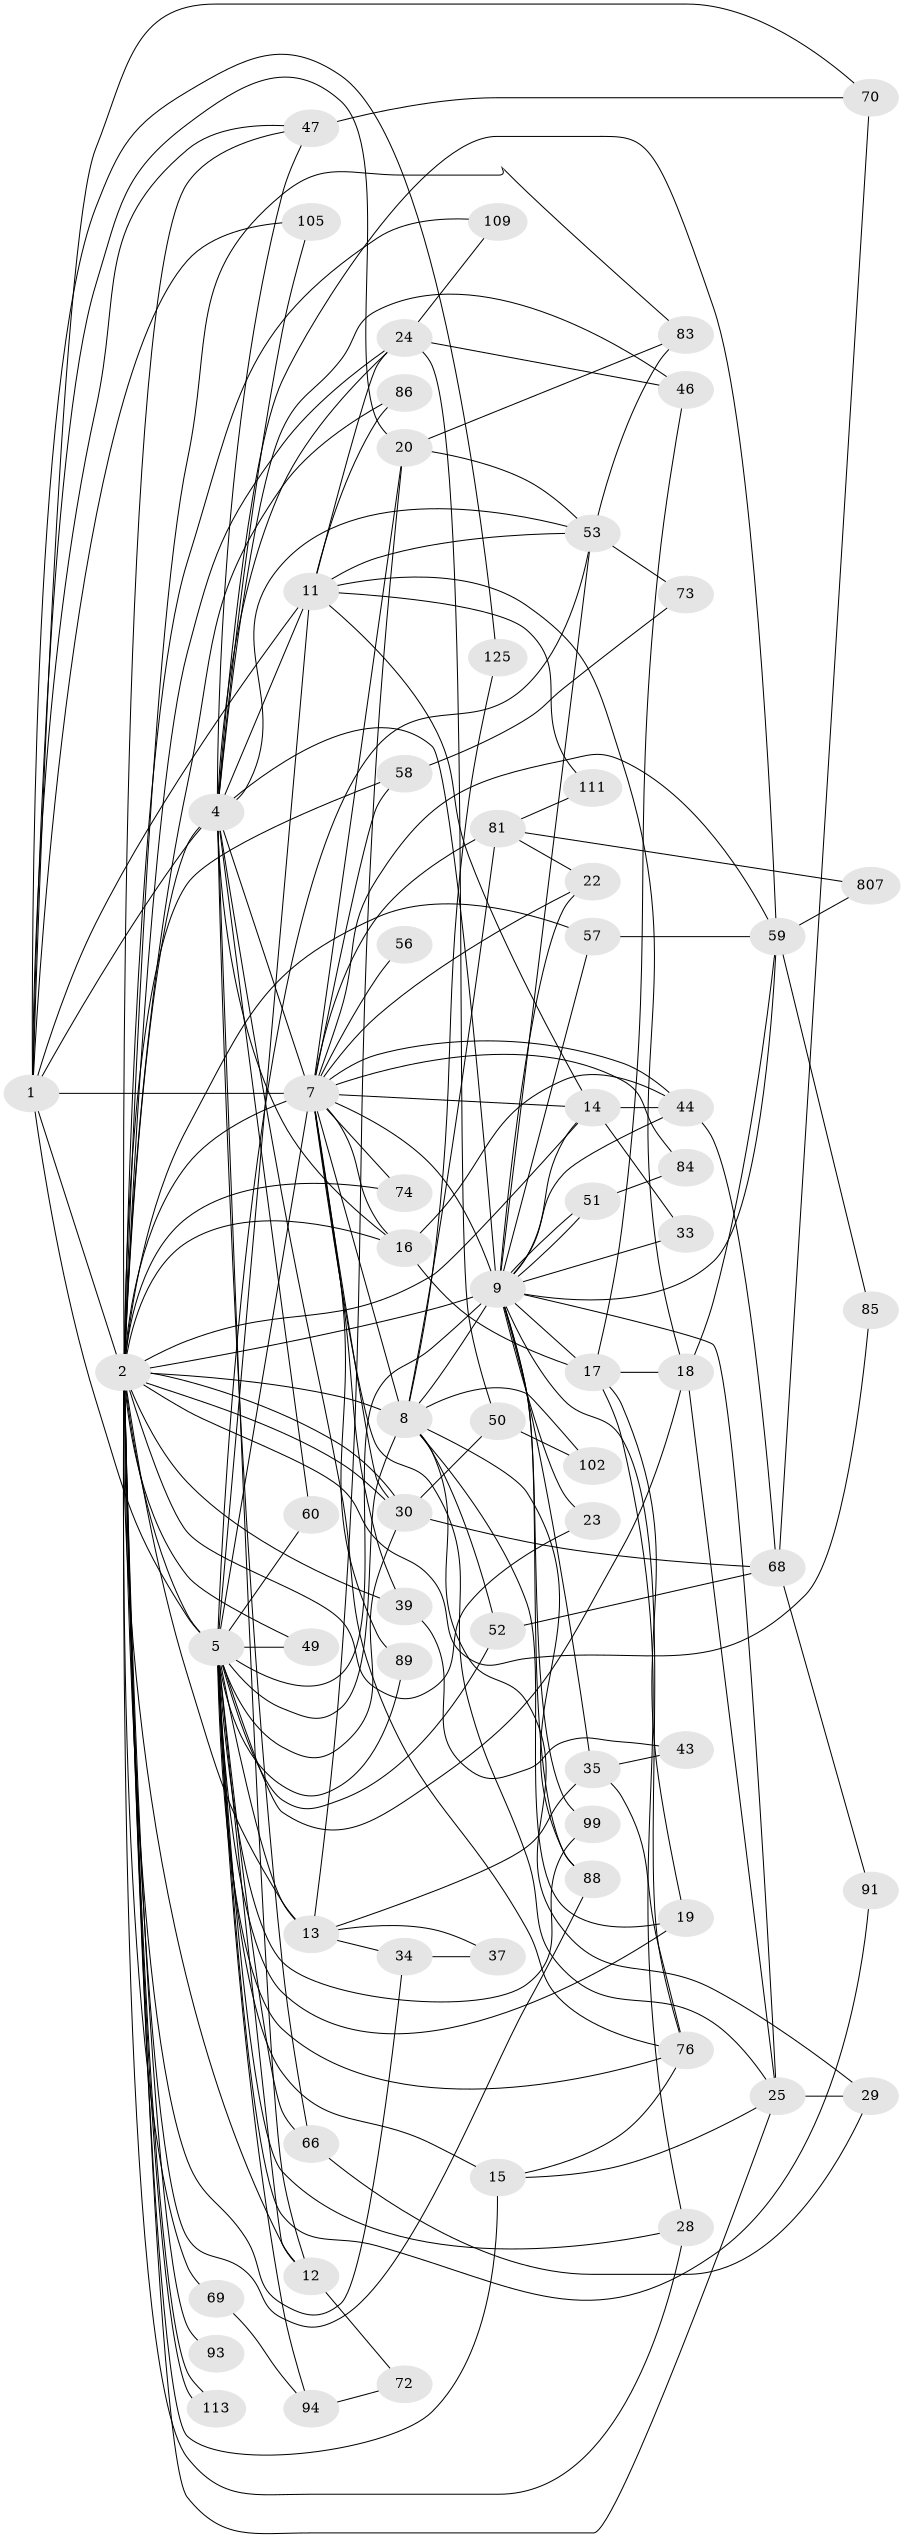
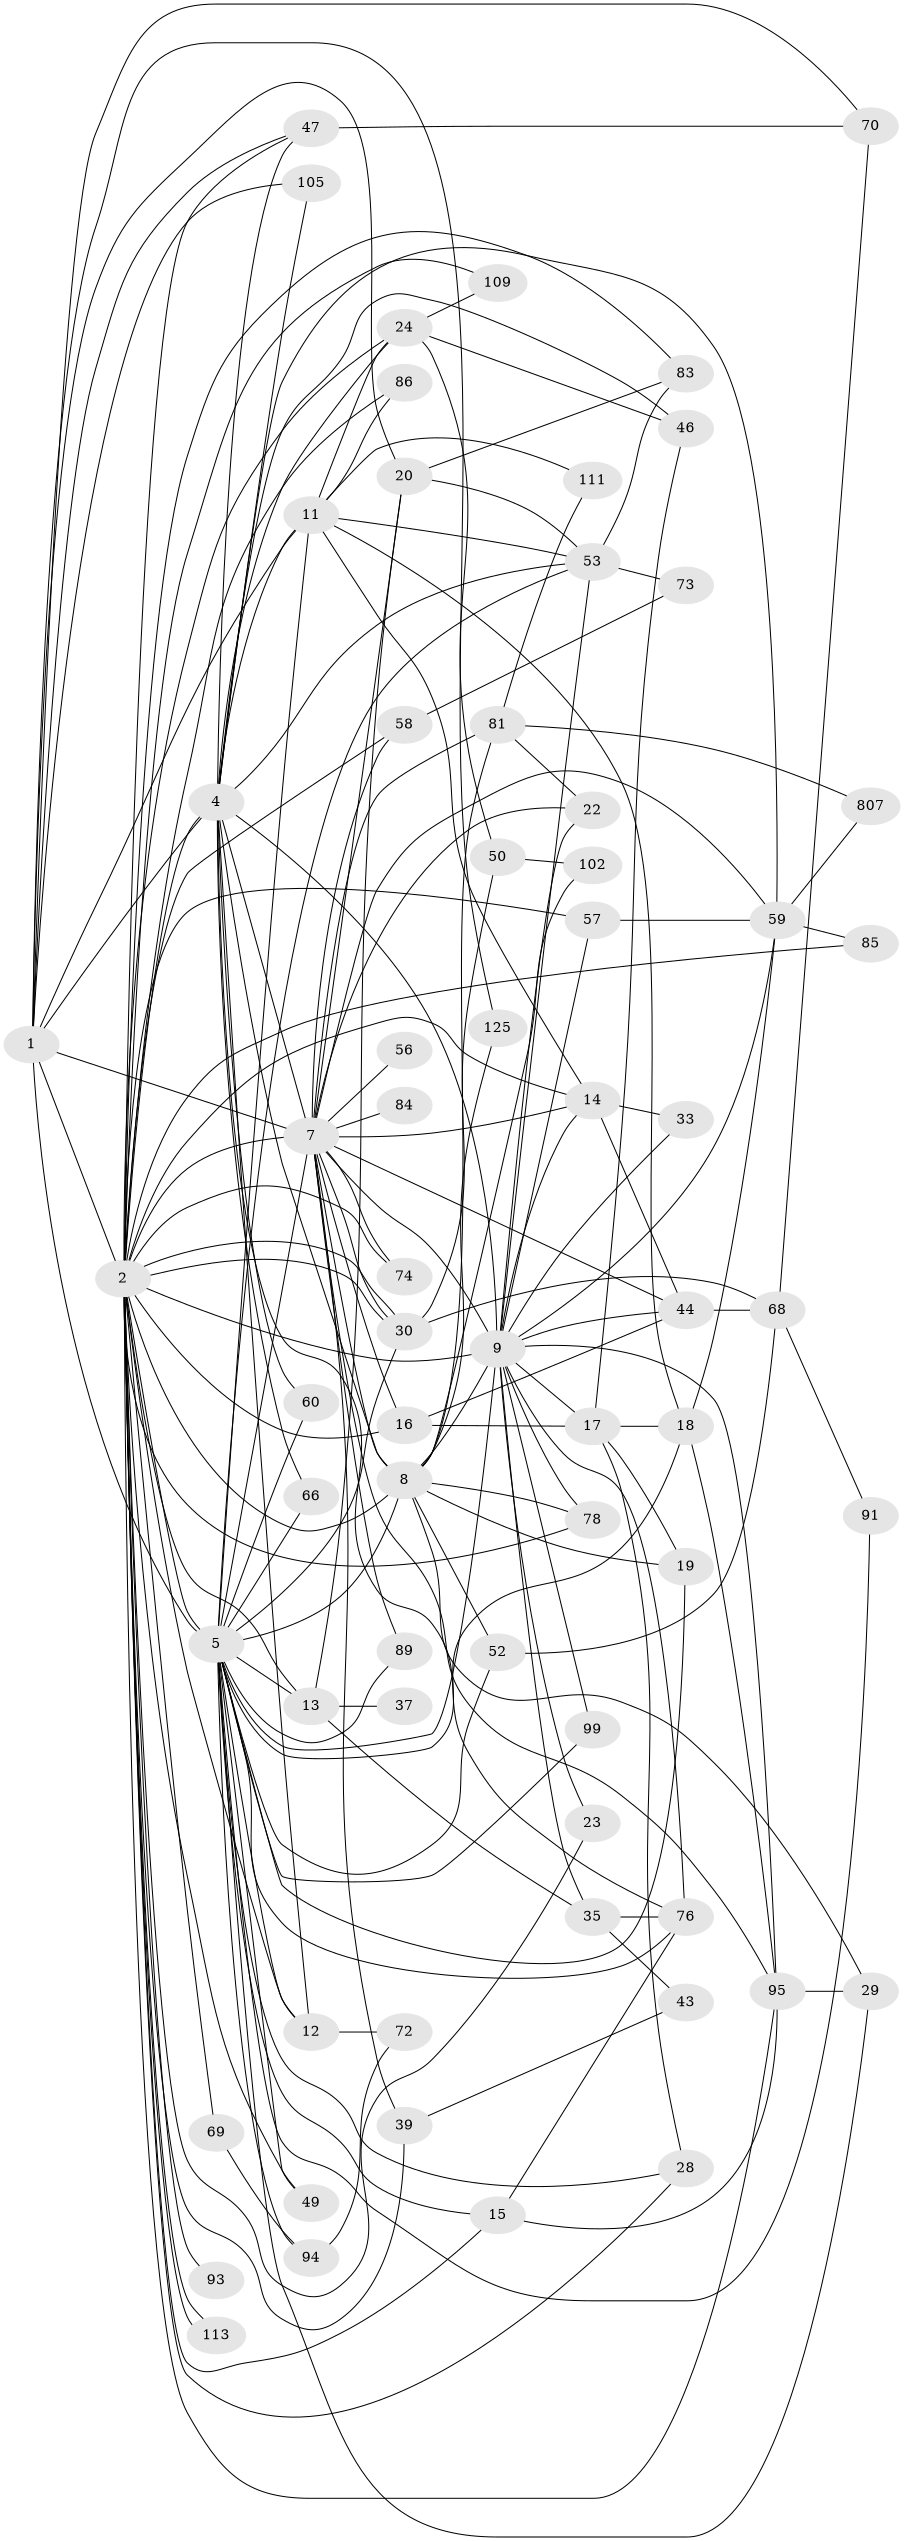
(280, 1117) -> (279, 1150)
(593, 1201) -> none
(593, 1879) -> (593, 1520)
(405, 1957) -> none
(778, 2096) -> (778, 1991)
(618, 2274) -> (395, 2505)
